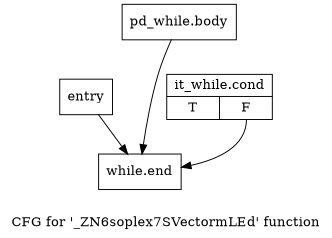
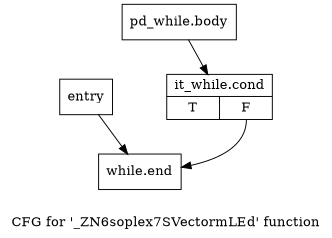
(154, 91) -> (196, 53)
